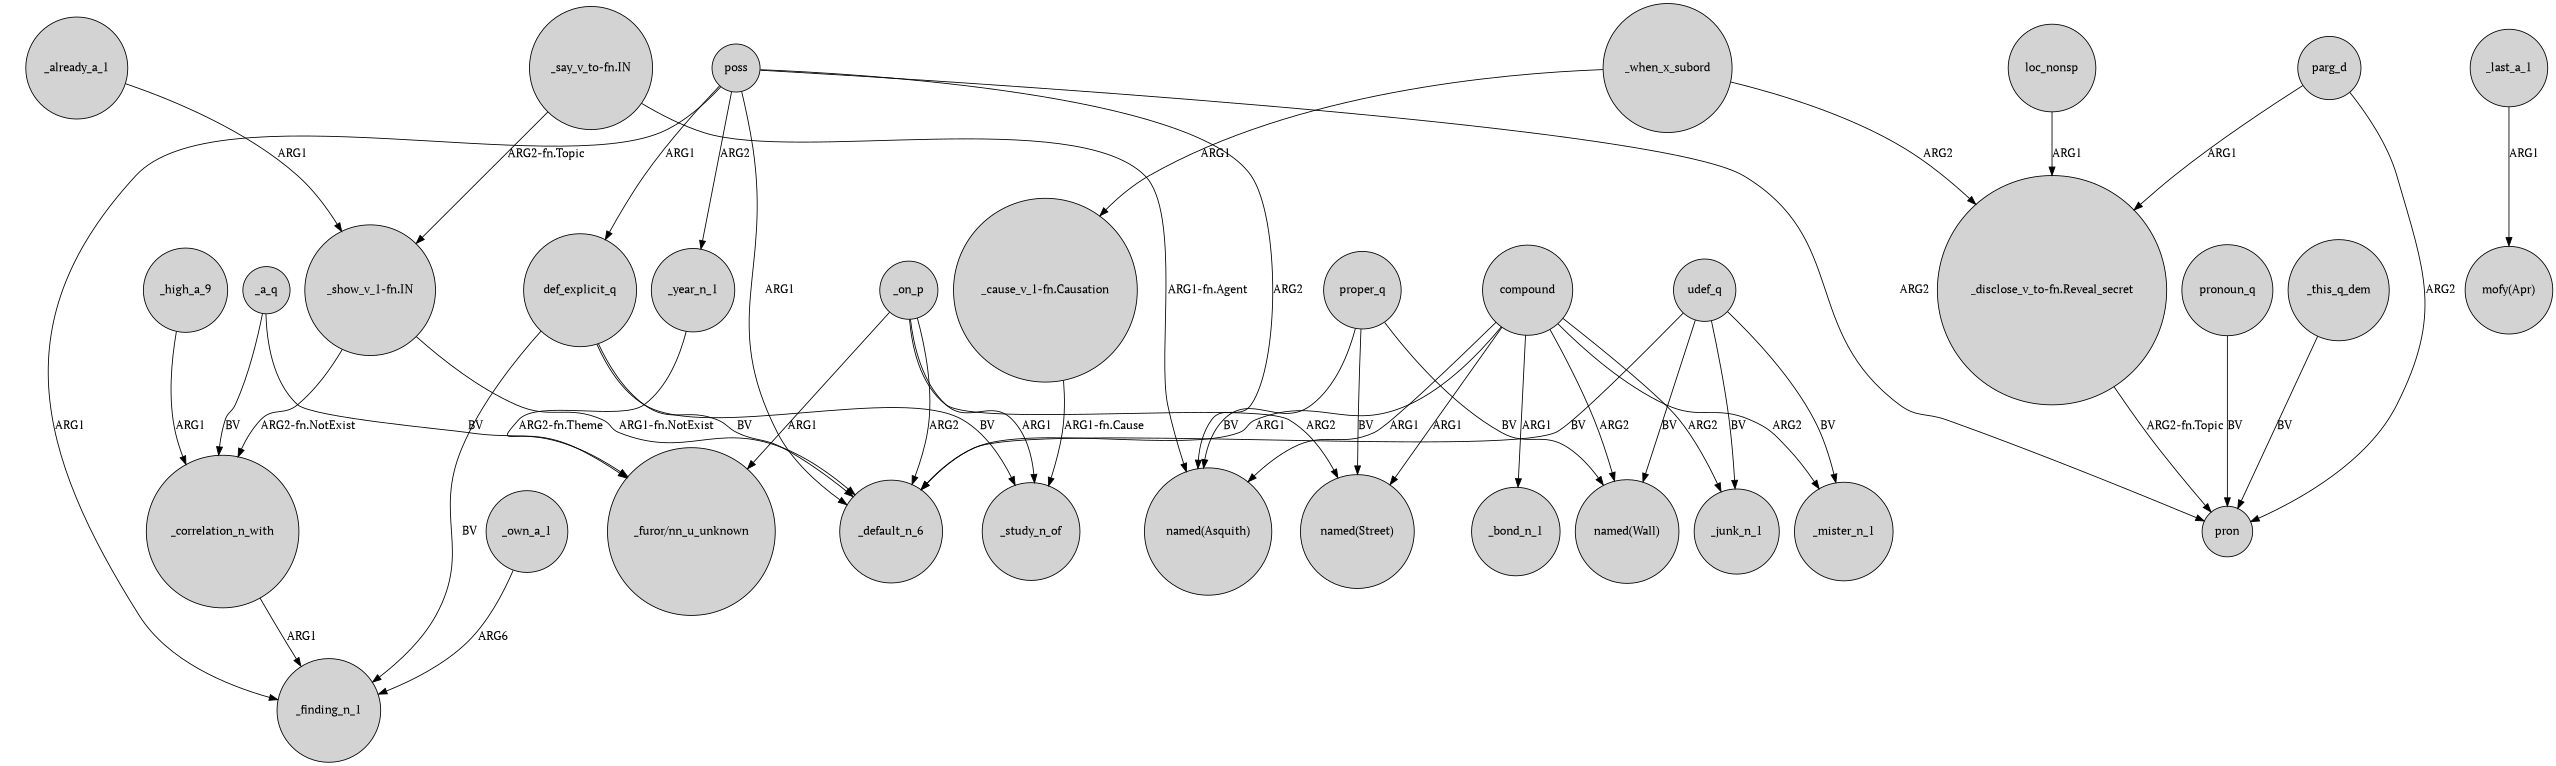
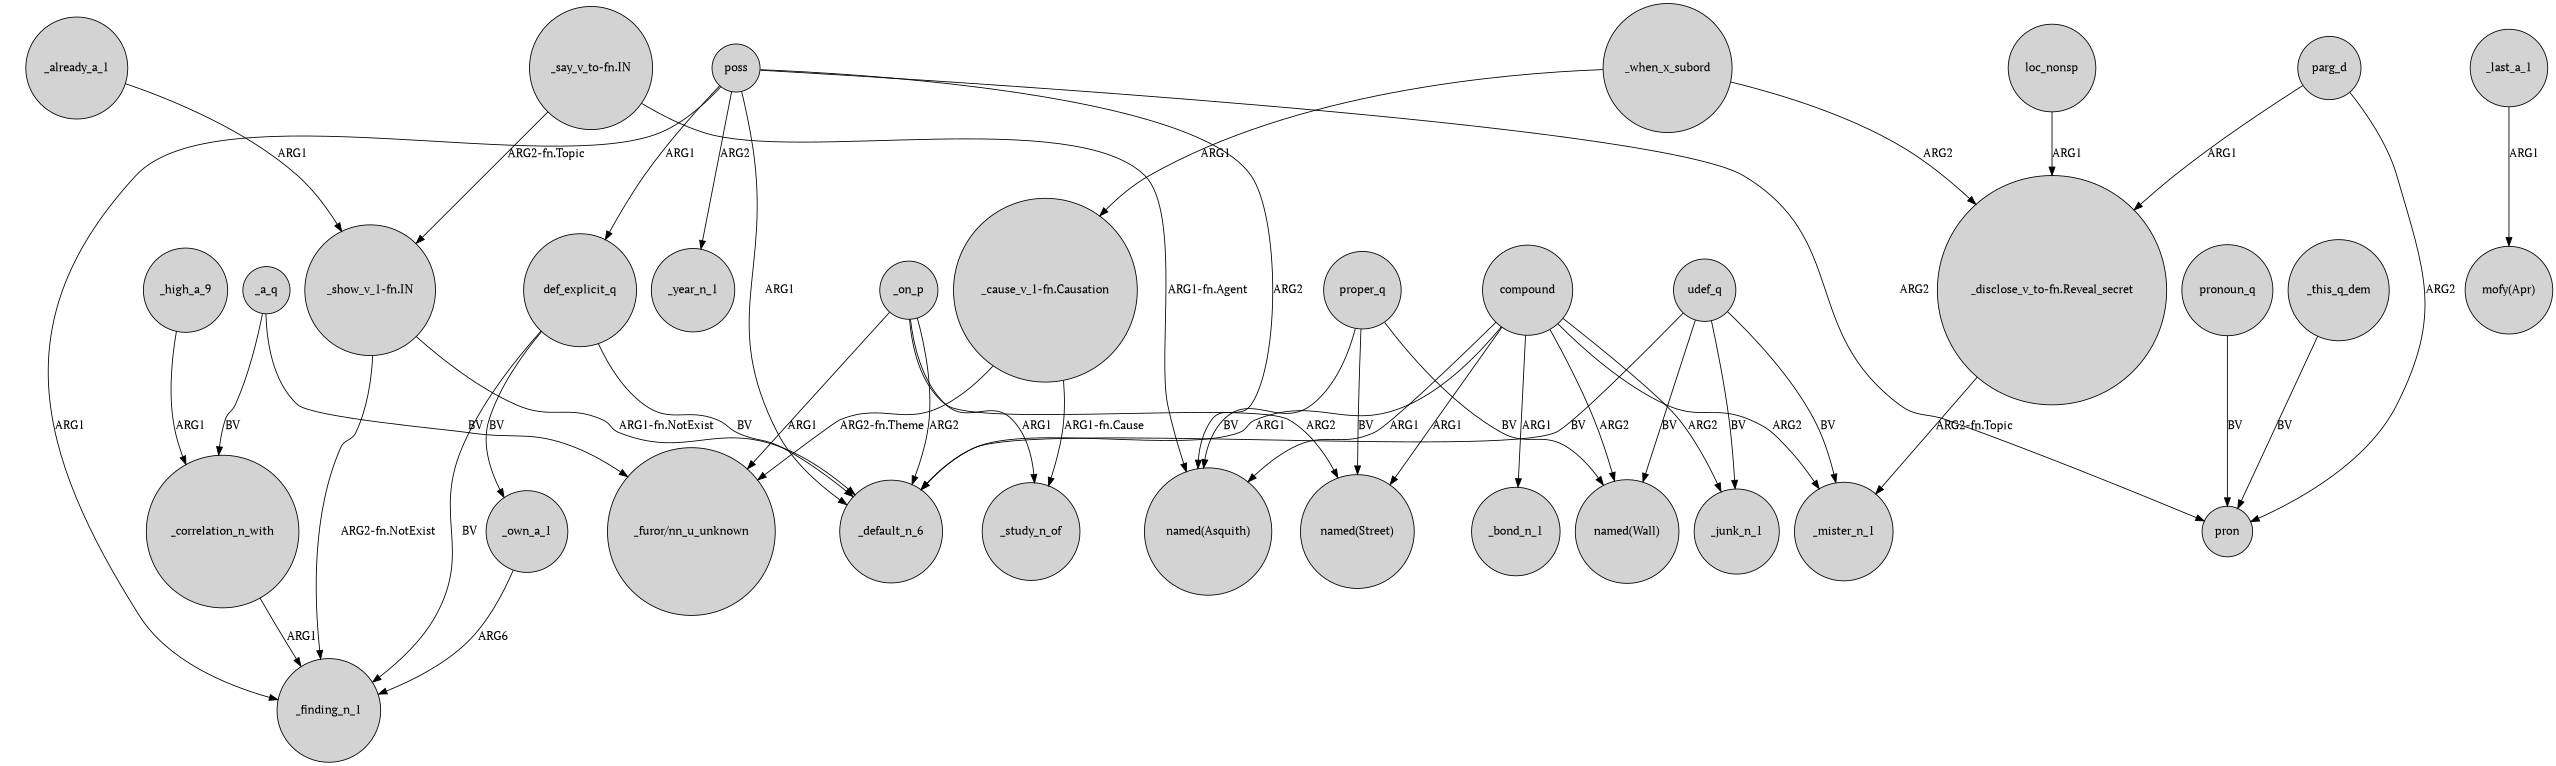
(293, 408) -> (325, 498)
(815, 412) -> (494, 405)
(520, 419) -> (877, 413)
(2158, 447) -> (1929, 432)
